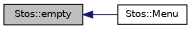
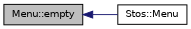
(43, 15) -> (43, 15)
